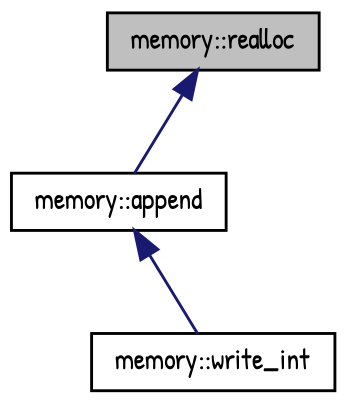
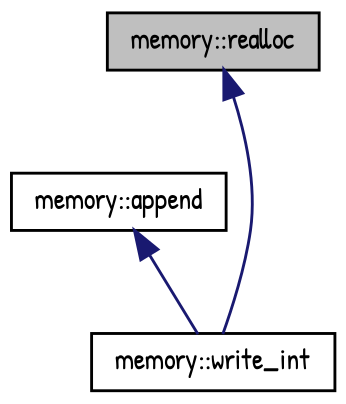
(158, 135) -> (252, 216)
